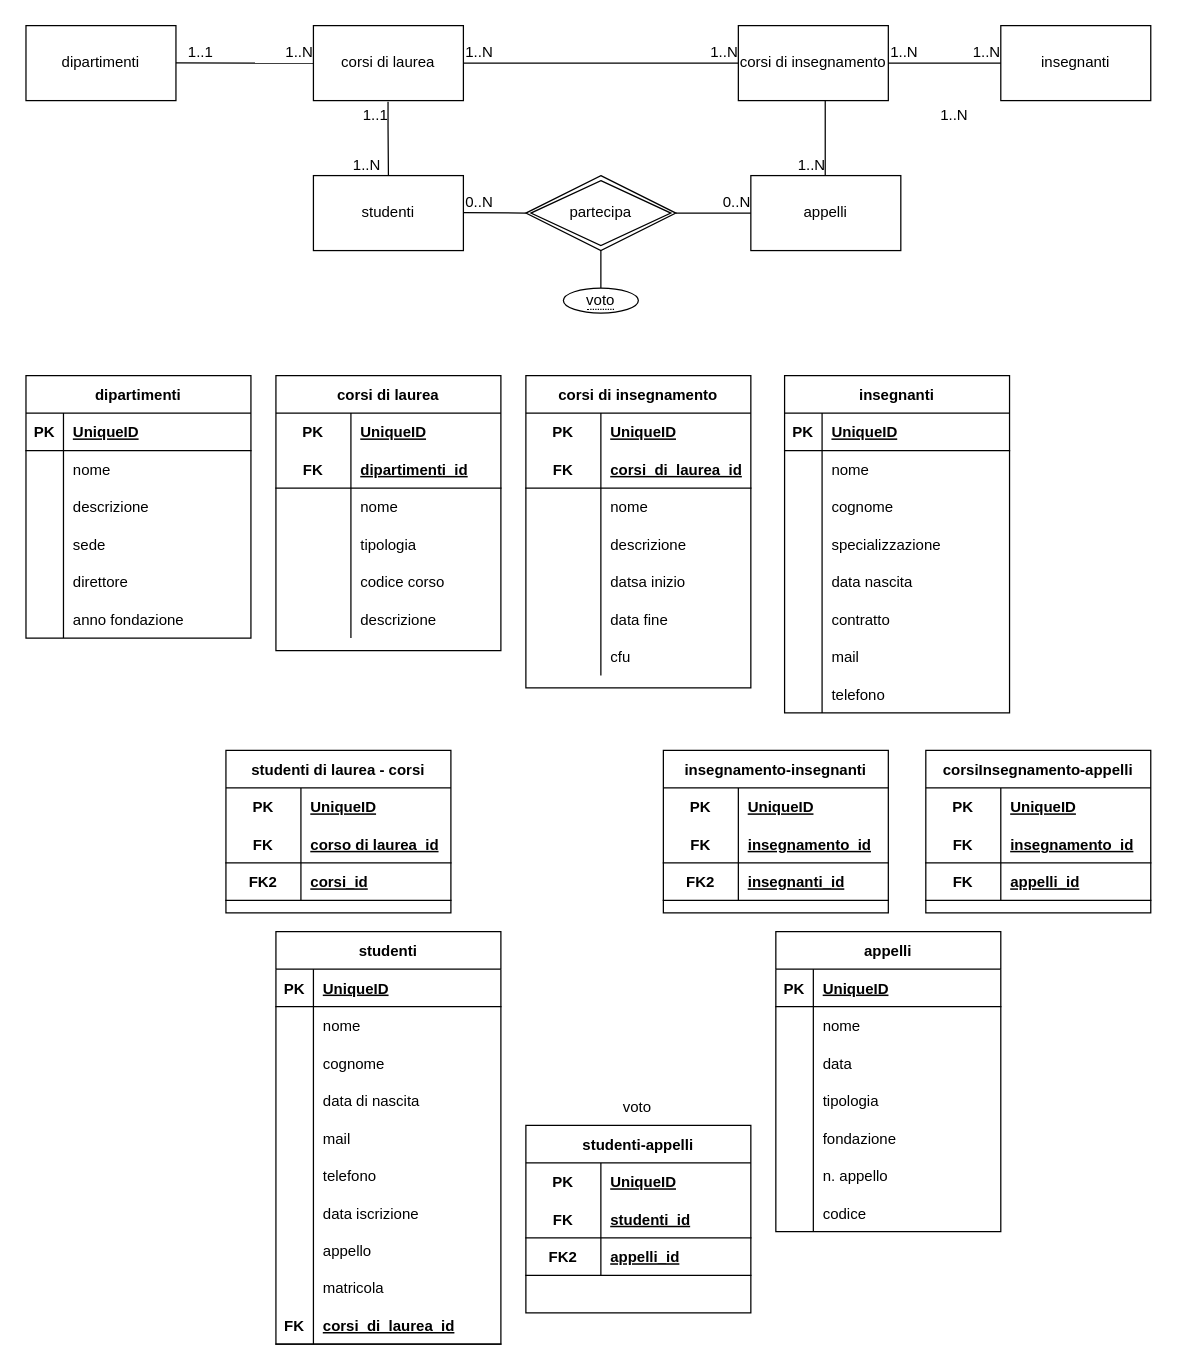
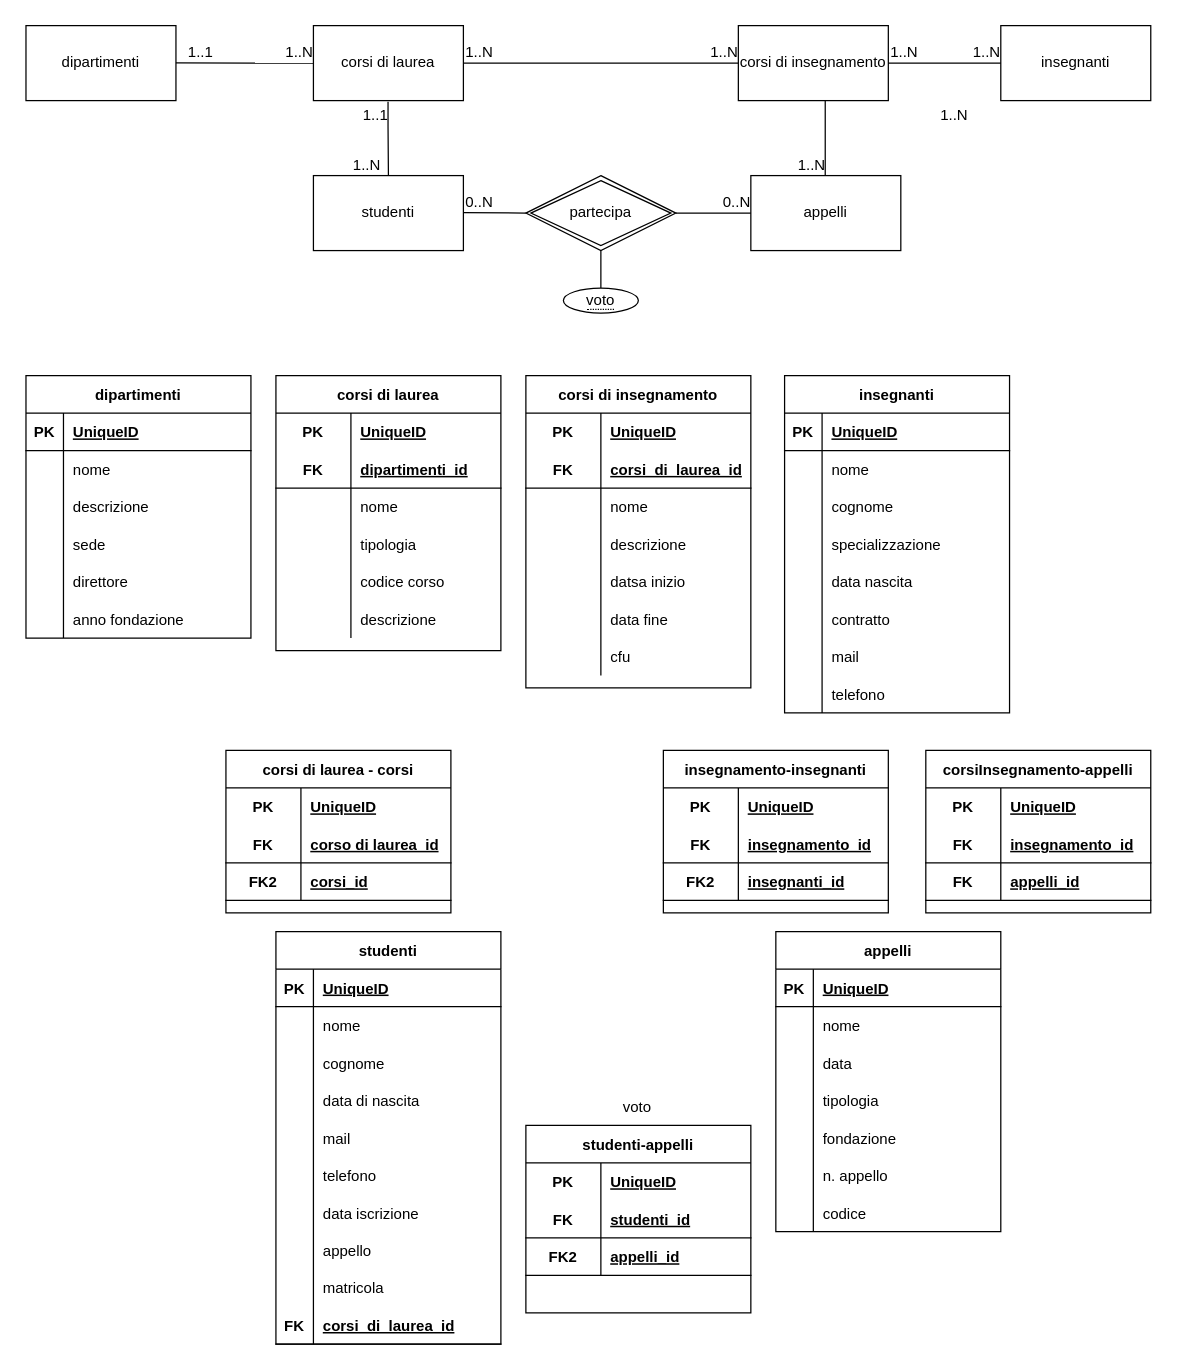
(338, 770) -> (338, 770)
